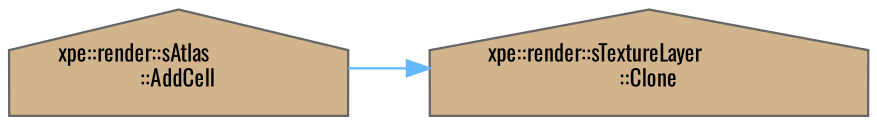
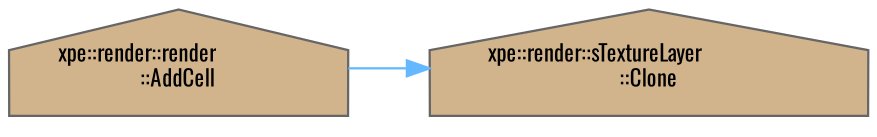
(179, 68) -> (179, 68)
